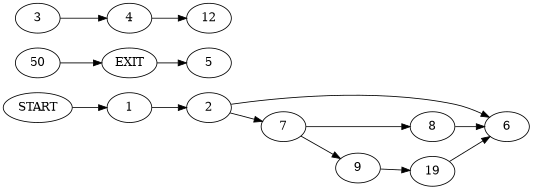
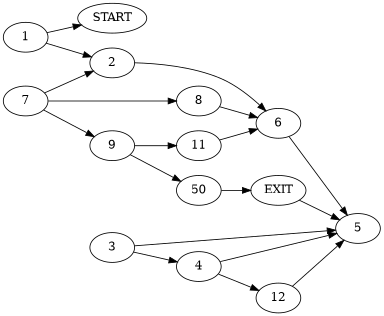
(85, 108) -> (60, 30)
(242, 116) -> (65, 84)
none -> (152, 166)
(433, 171) -> (199, 146)
none -> (316, 173)
none -> (231, 238)
none -> (274, 248)
none -> (315, 266)
